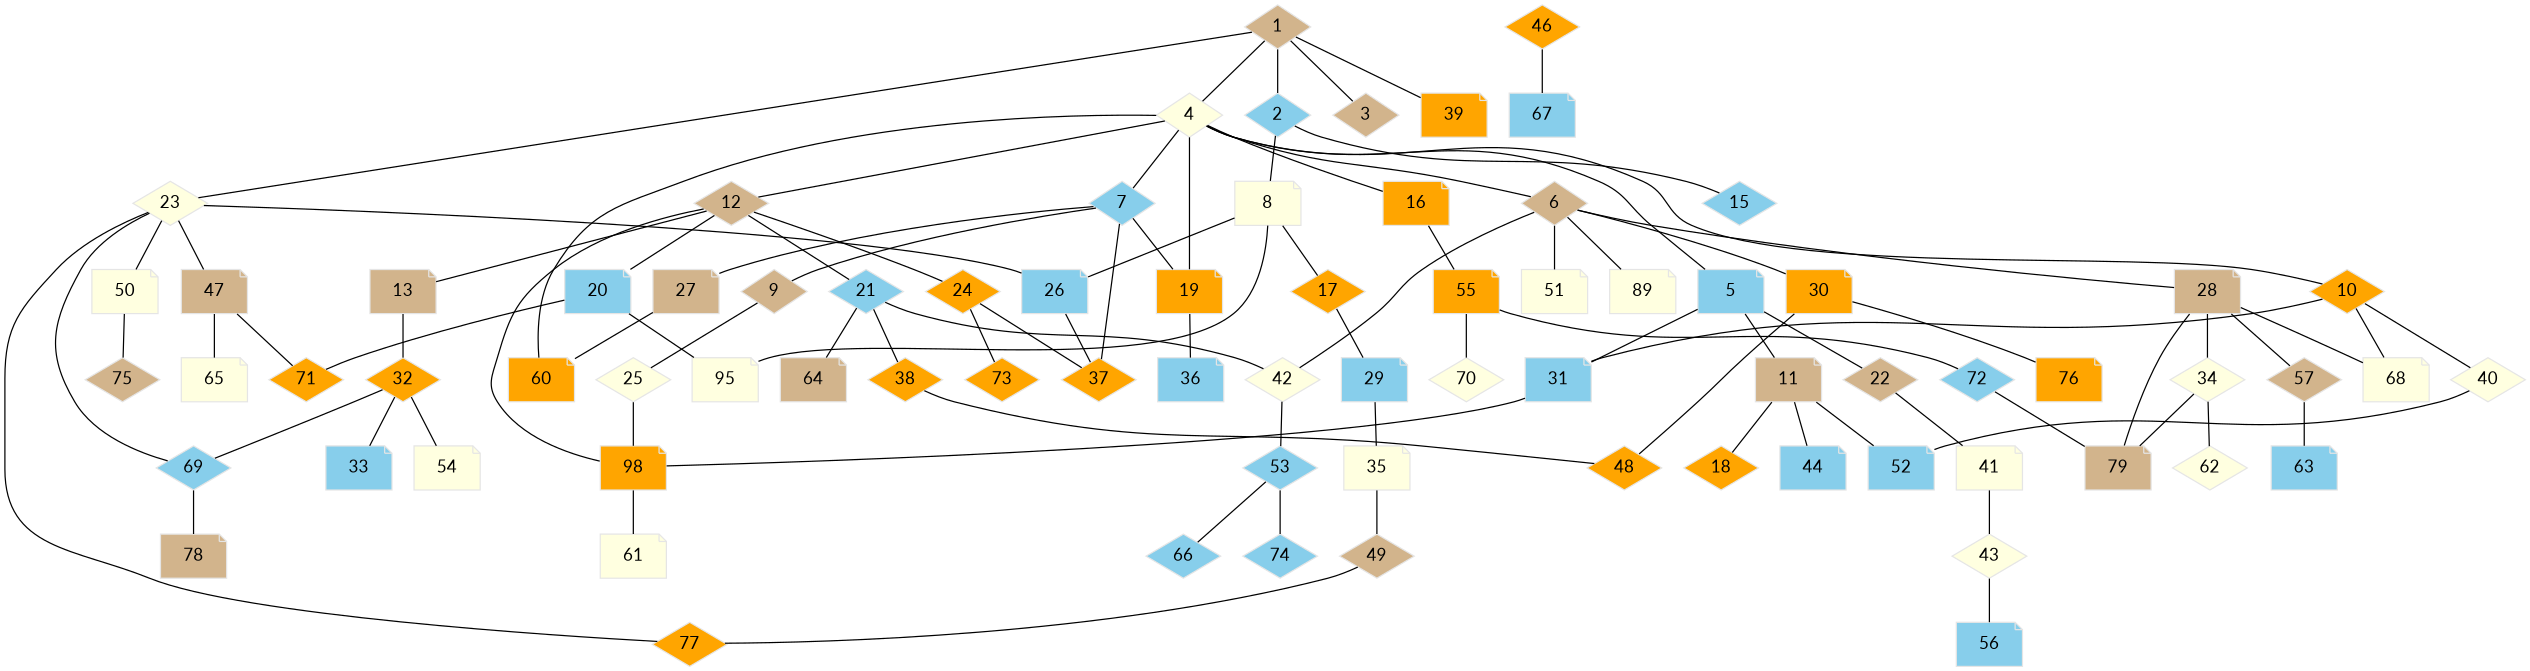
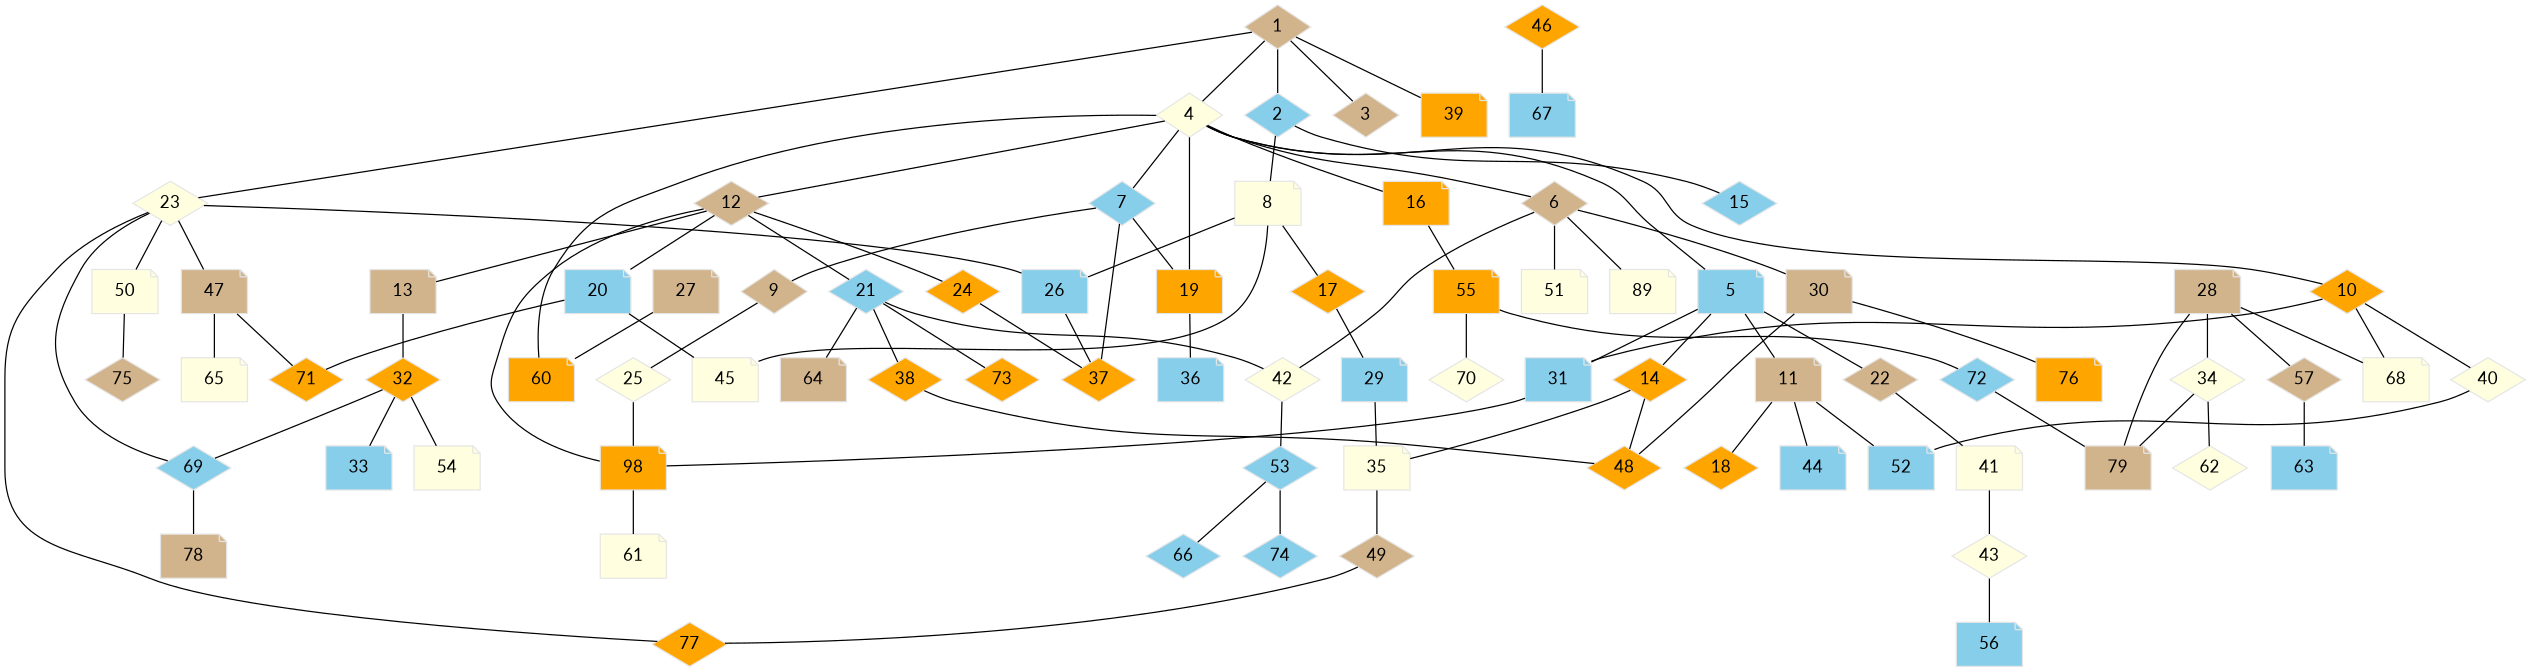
(904, 230) -> none
(1964, 267) -> none
(1819, 292) -> (1819, 292)
(982, 336) -> (934, 336)
(725, 380) -> (725, 380)
none -> (1650, 380)
